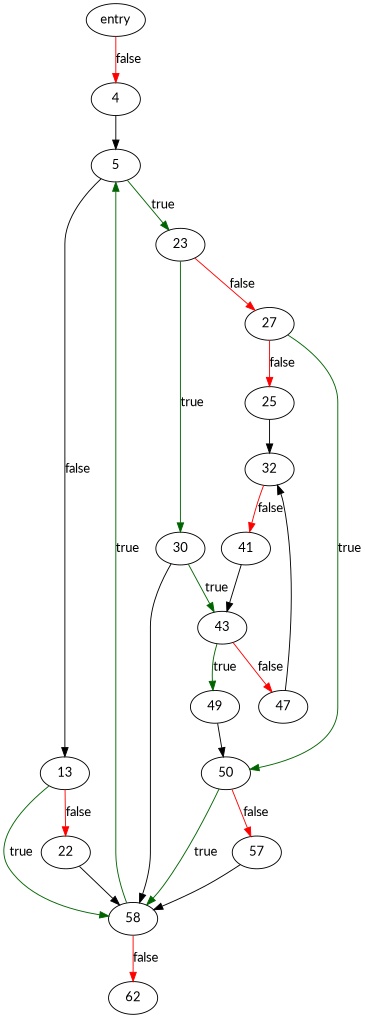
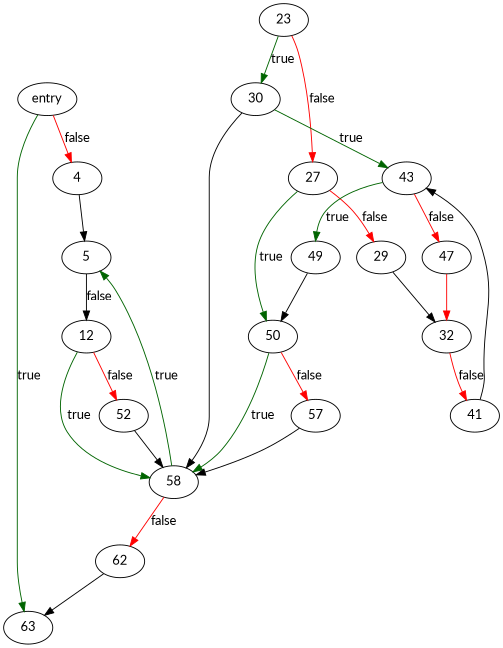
(145, 202) -> none
(270, 403) -> (381, 257)
(291, 592) -> (447, 292)
none -> (28, 628)
(65, 773) -> (86, 337)
(66, 852) -> (124, 416)
